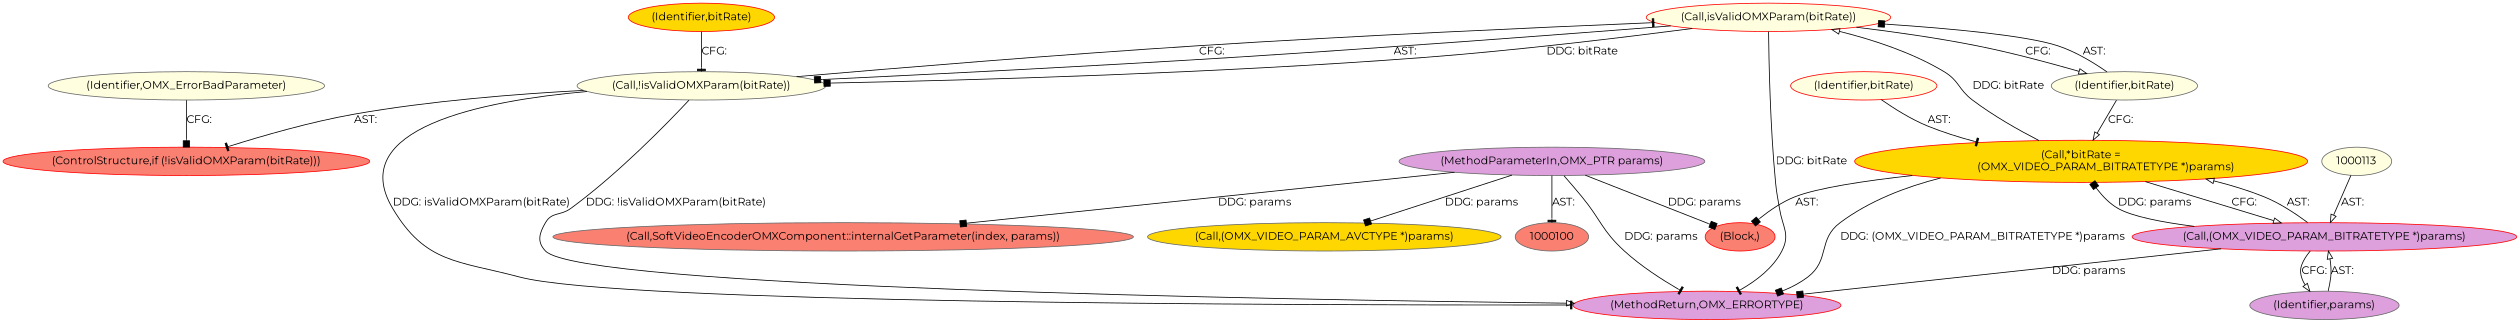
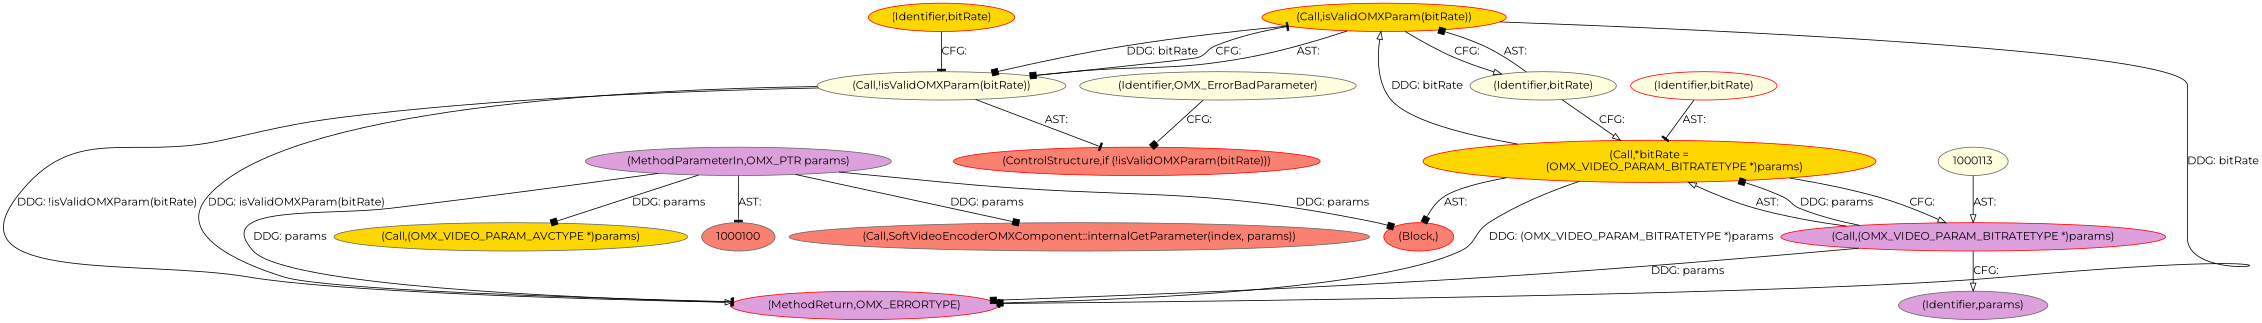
(1768, 17) -> (1384, 17)
(2331, 275) -> none
